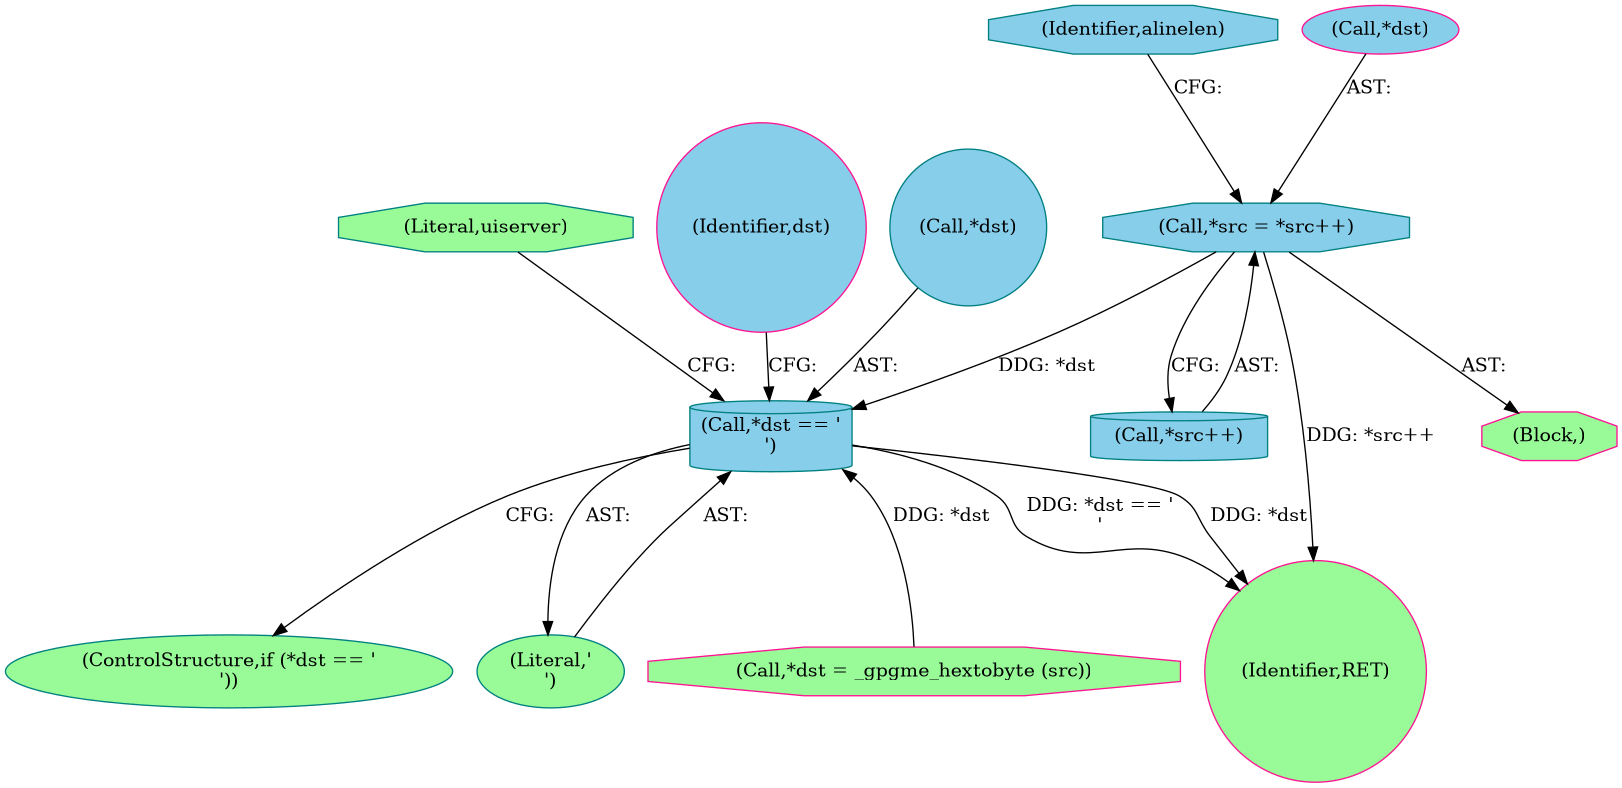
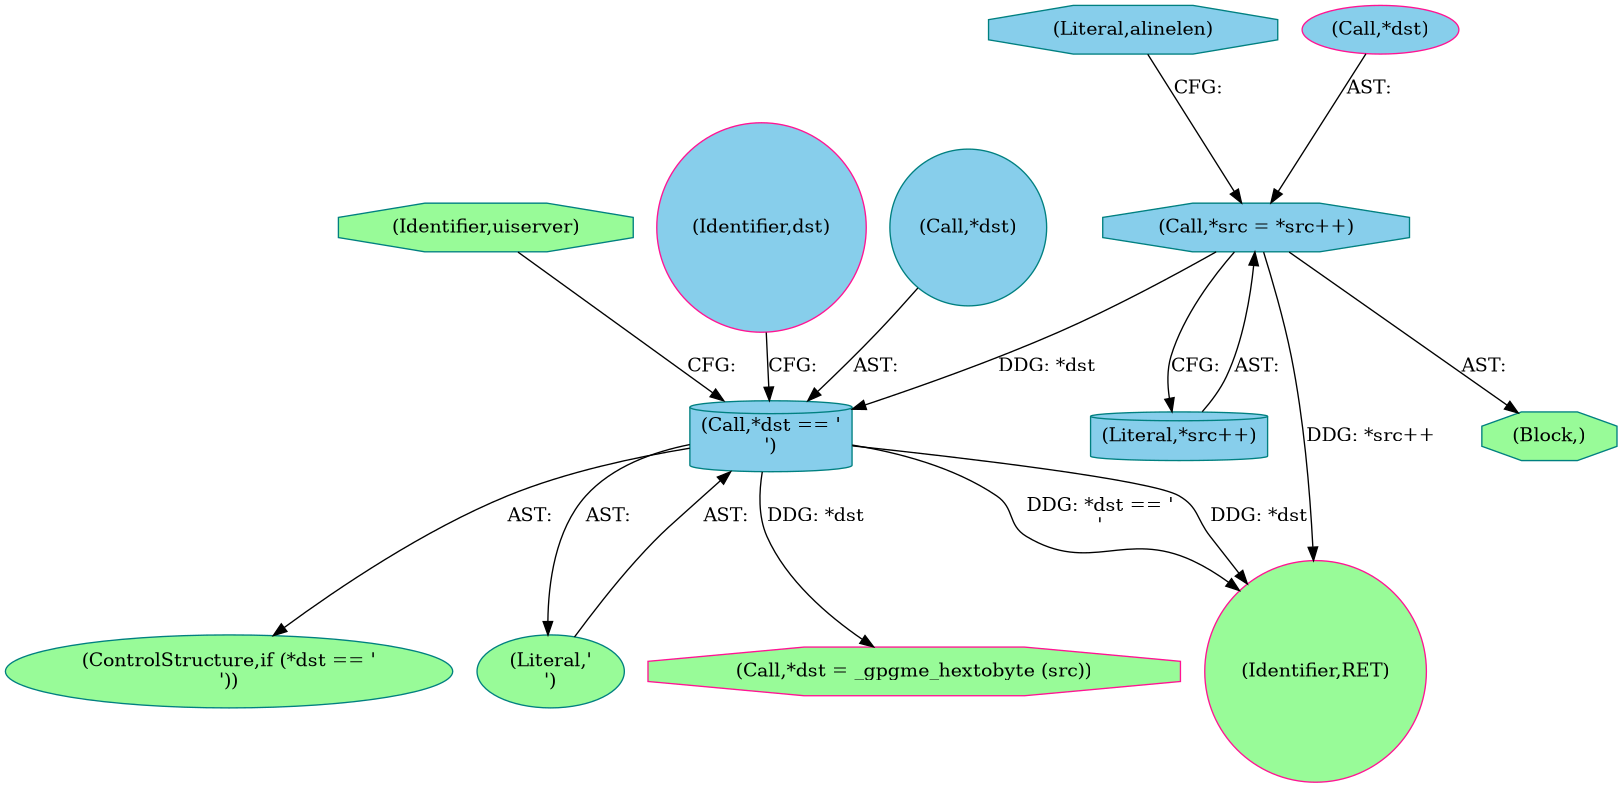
(1133, 30) -> (1133, 30)
(486, 227) -> (486, 227)
(1179, 436) -> (1179, 436)
(1549, 436) -> (1549, 436)
(533, 516) -> (533, 516)
(900, 556) -> (786, 569)
